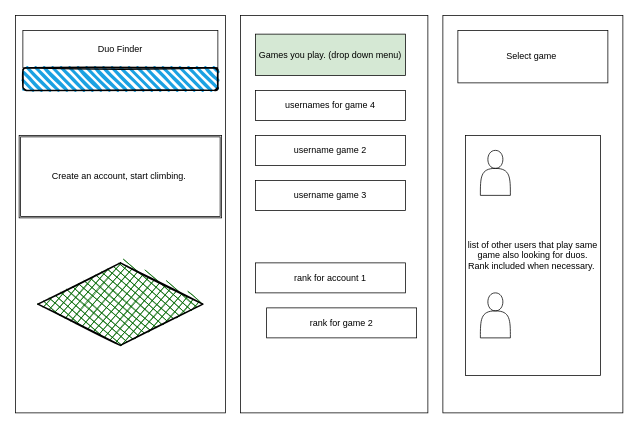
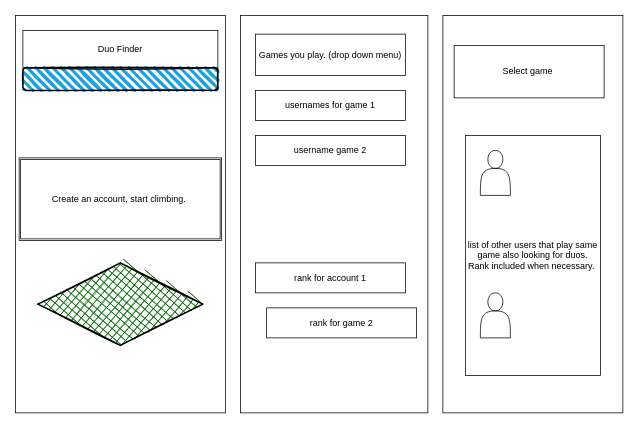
(330, 55) -> (330, 55)
(533, 57) -> (529, 72)
(330, 105) -> (330, 105)
(120, 177) -> (120, 199)
(330, 195) -> none
